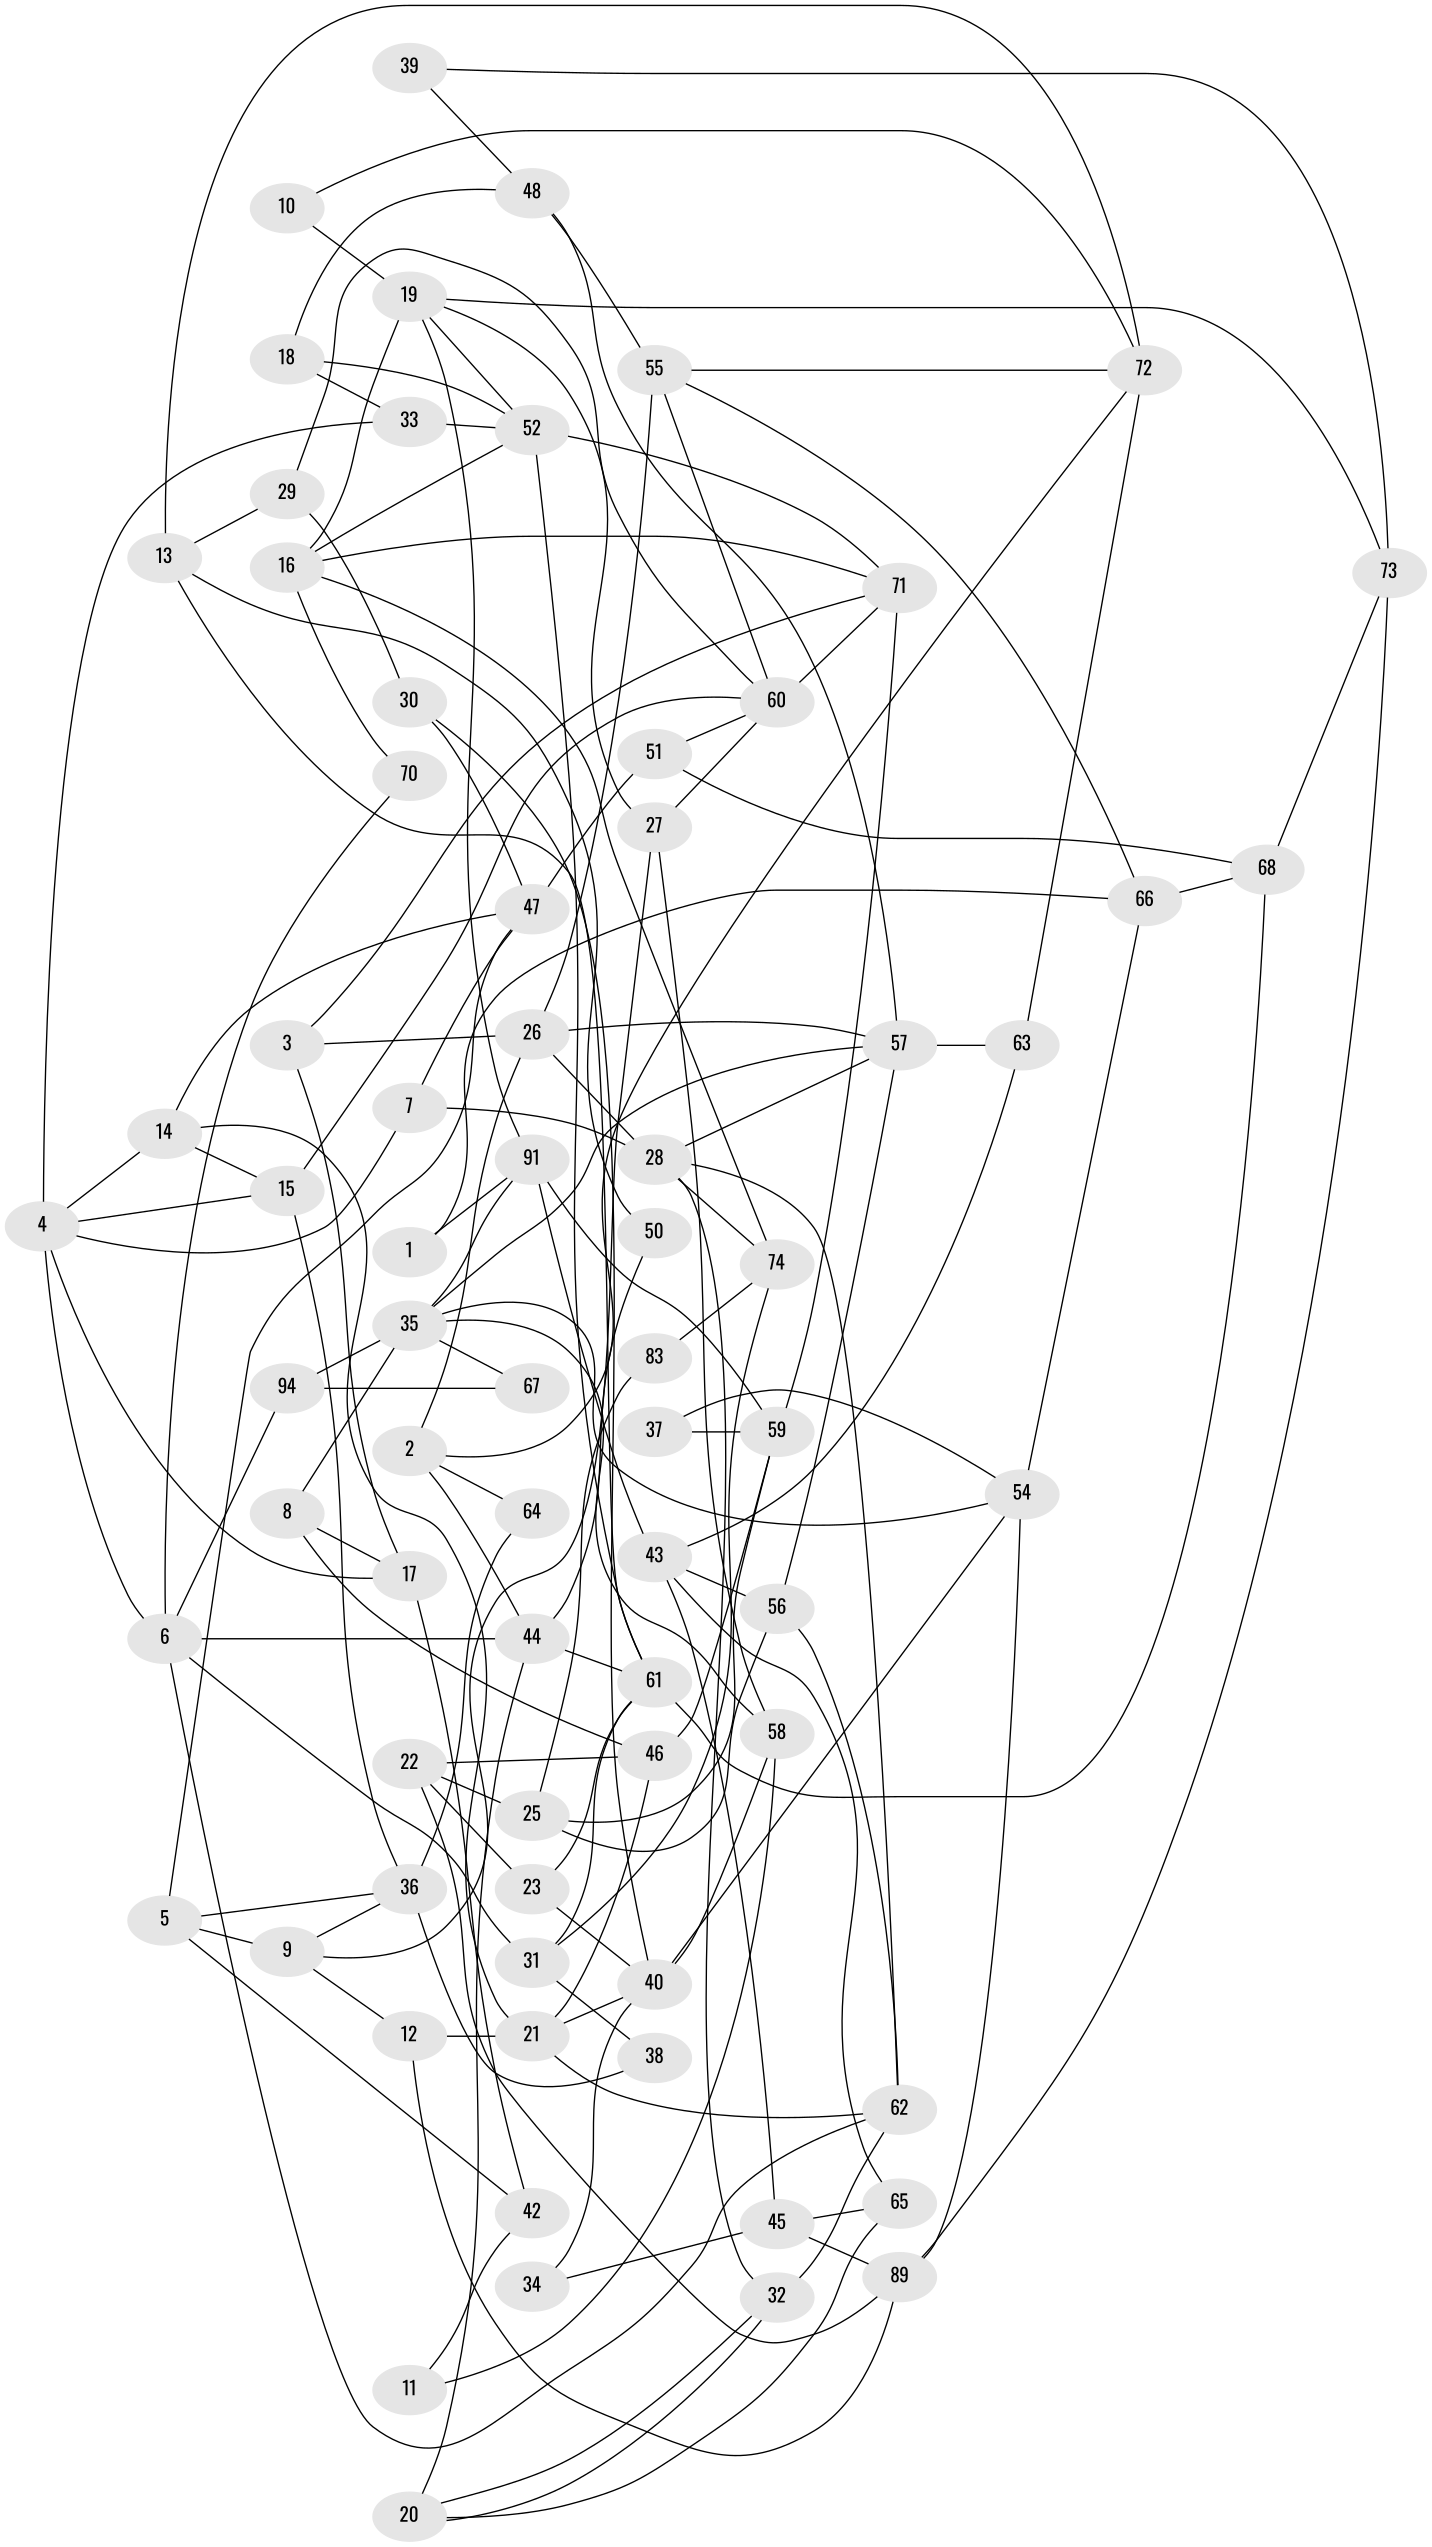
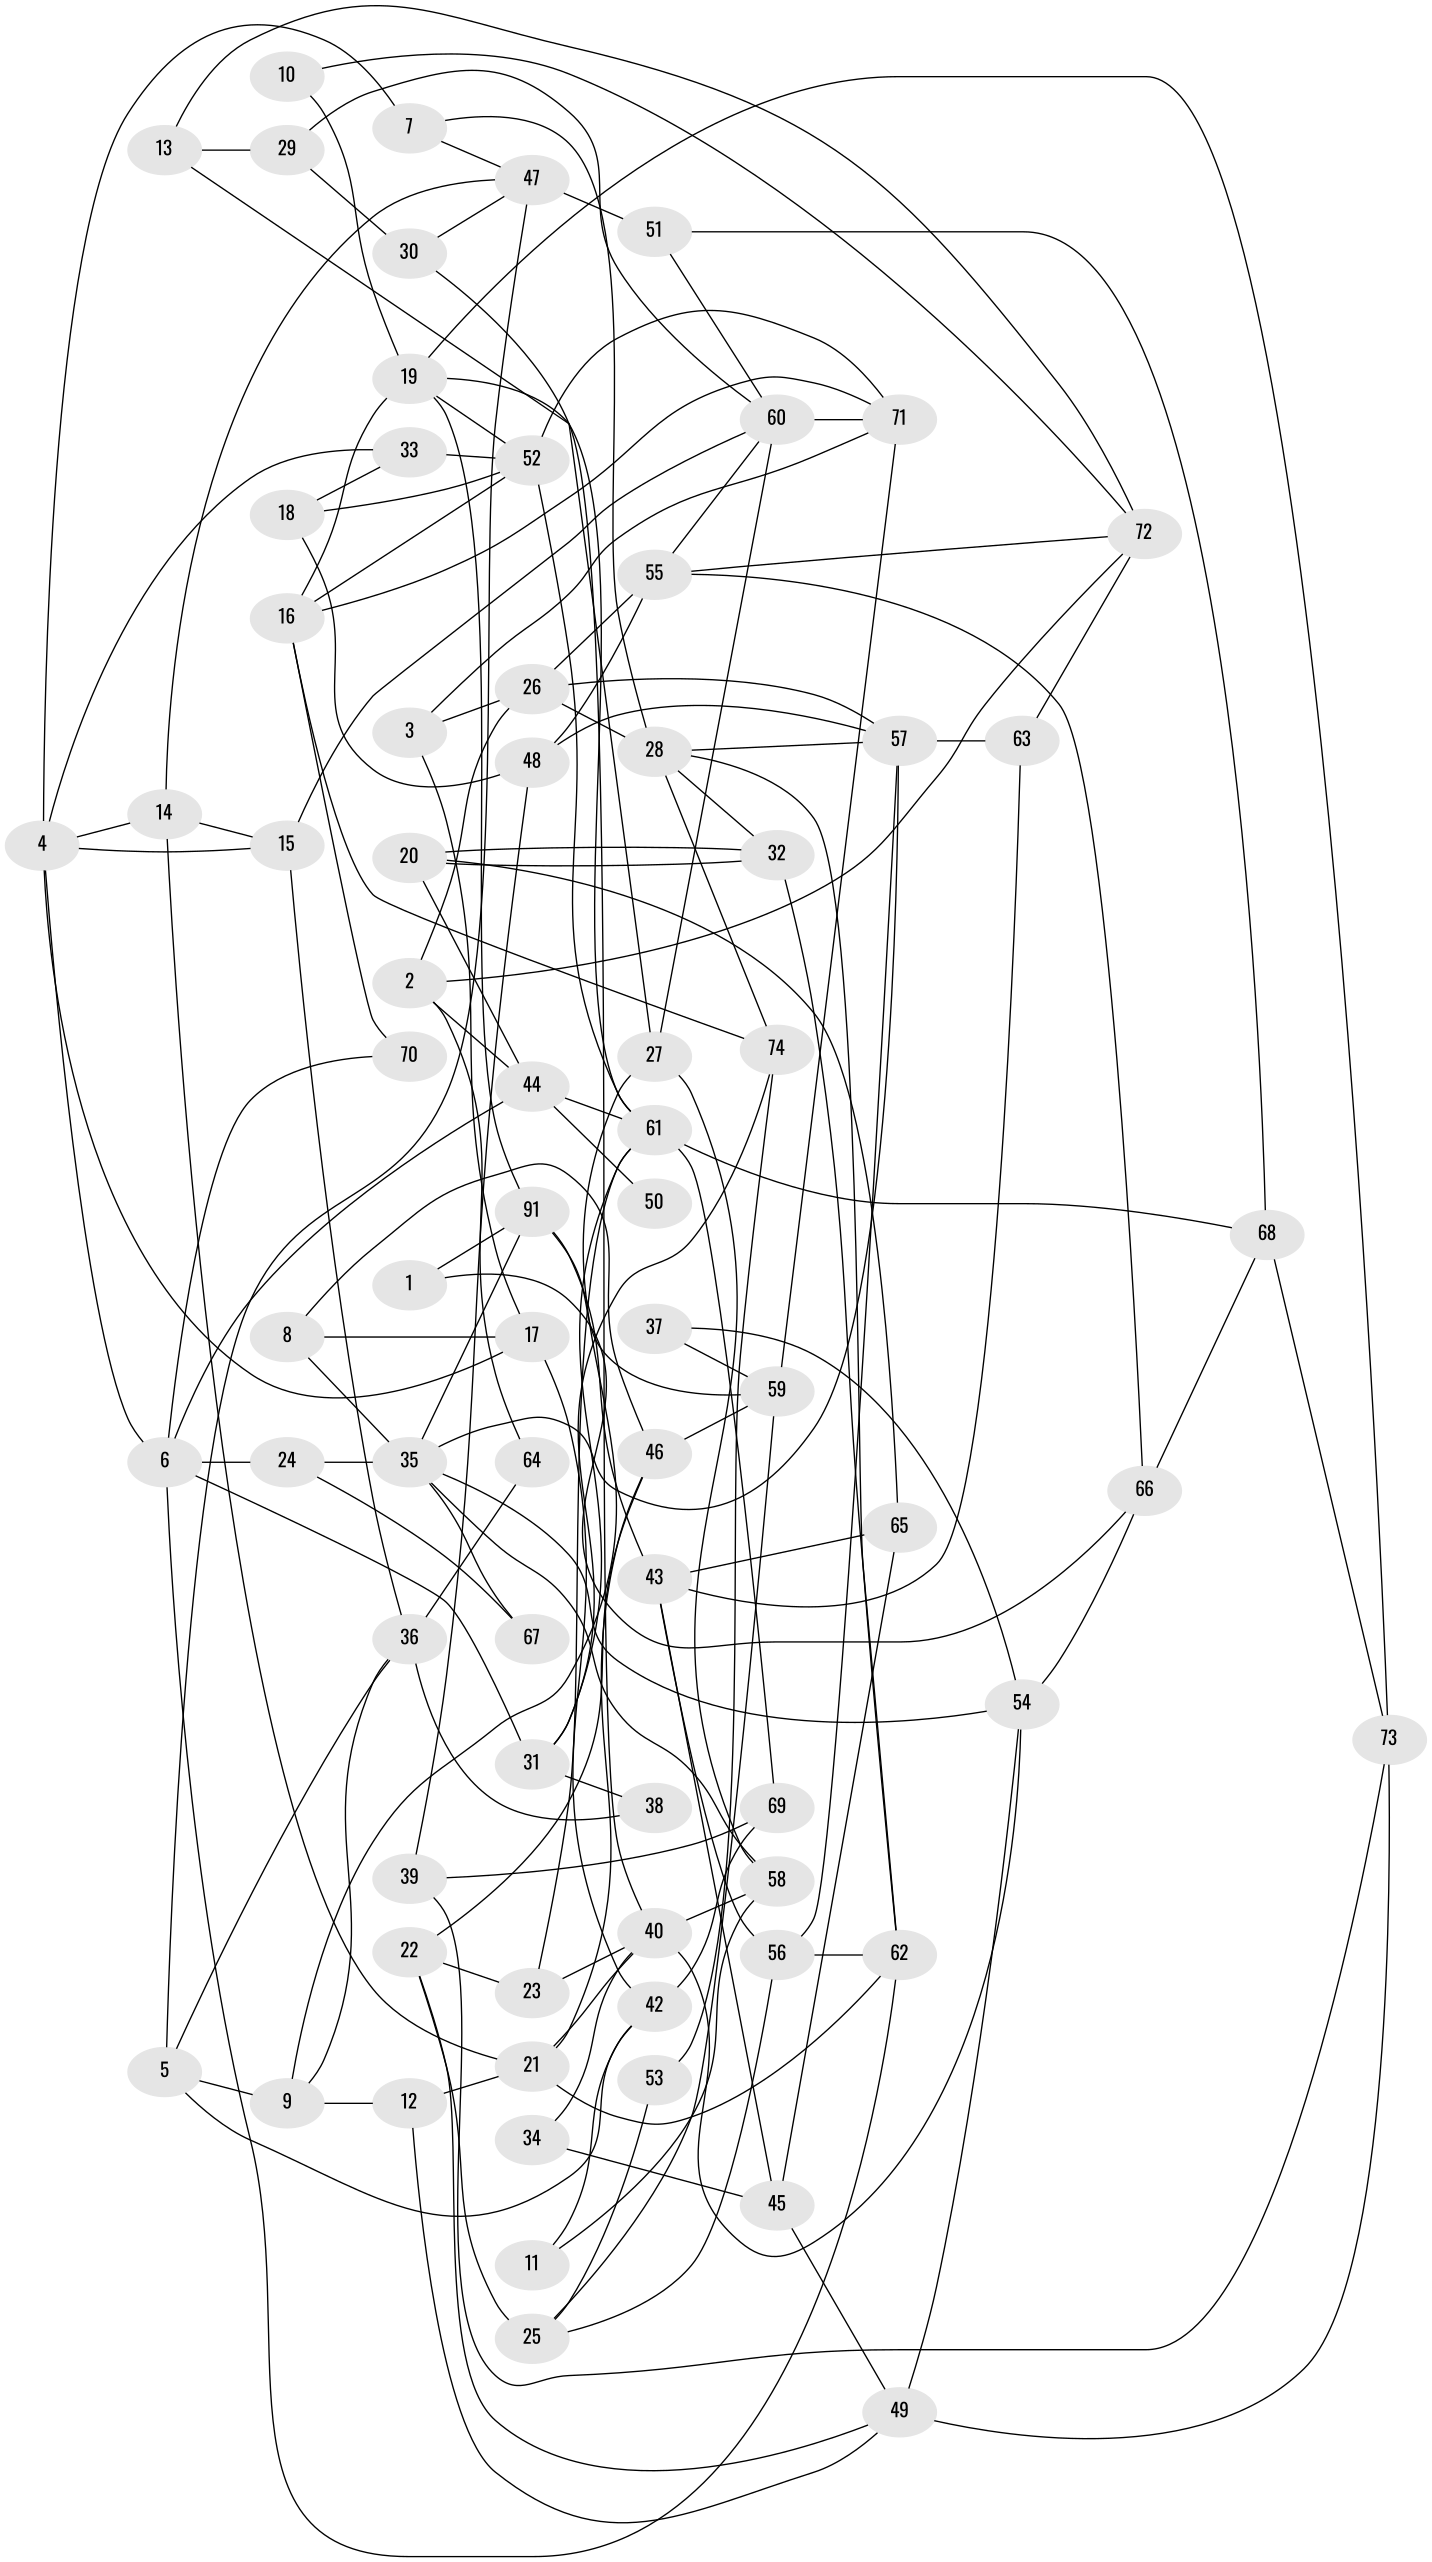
(561, 787) -> none
(655, 1358) -> (655, 2080)
(287, 1388) -> (287, 1462)
none -> (777, 1808)
(900, 2277) -> (900, 2412)
